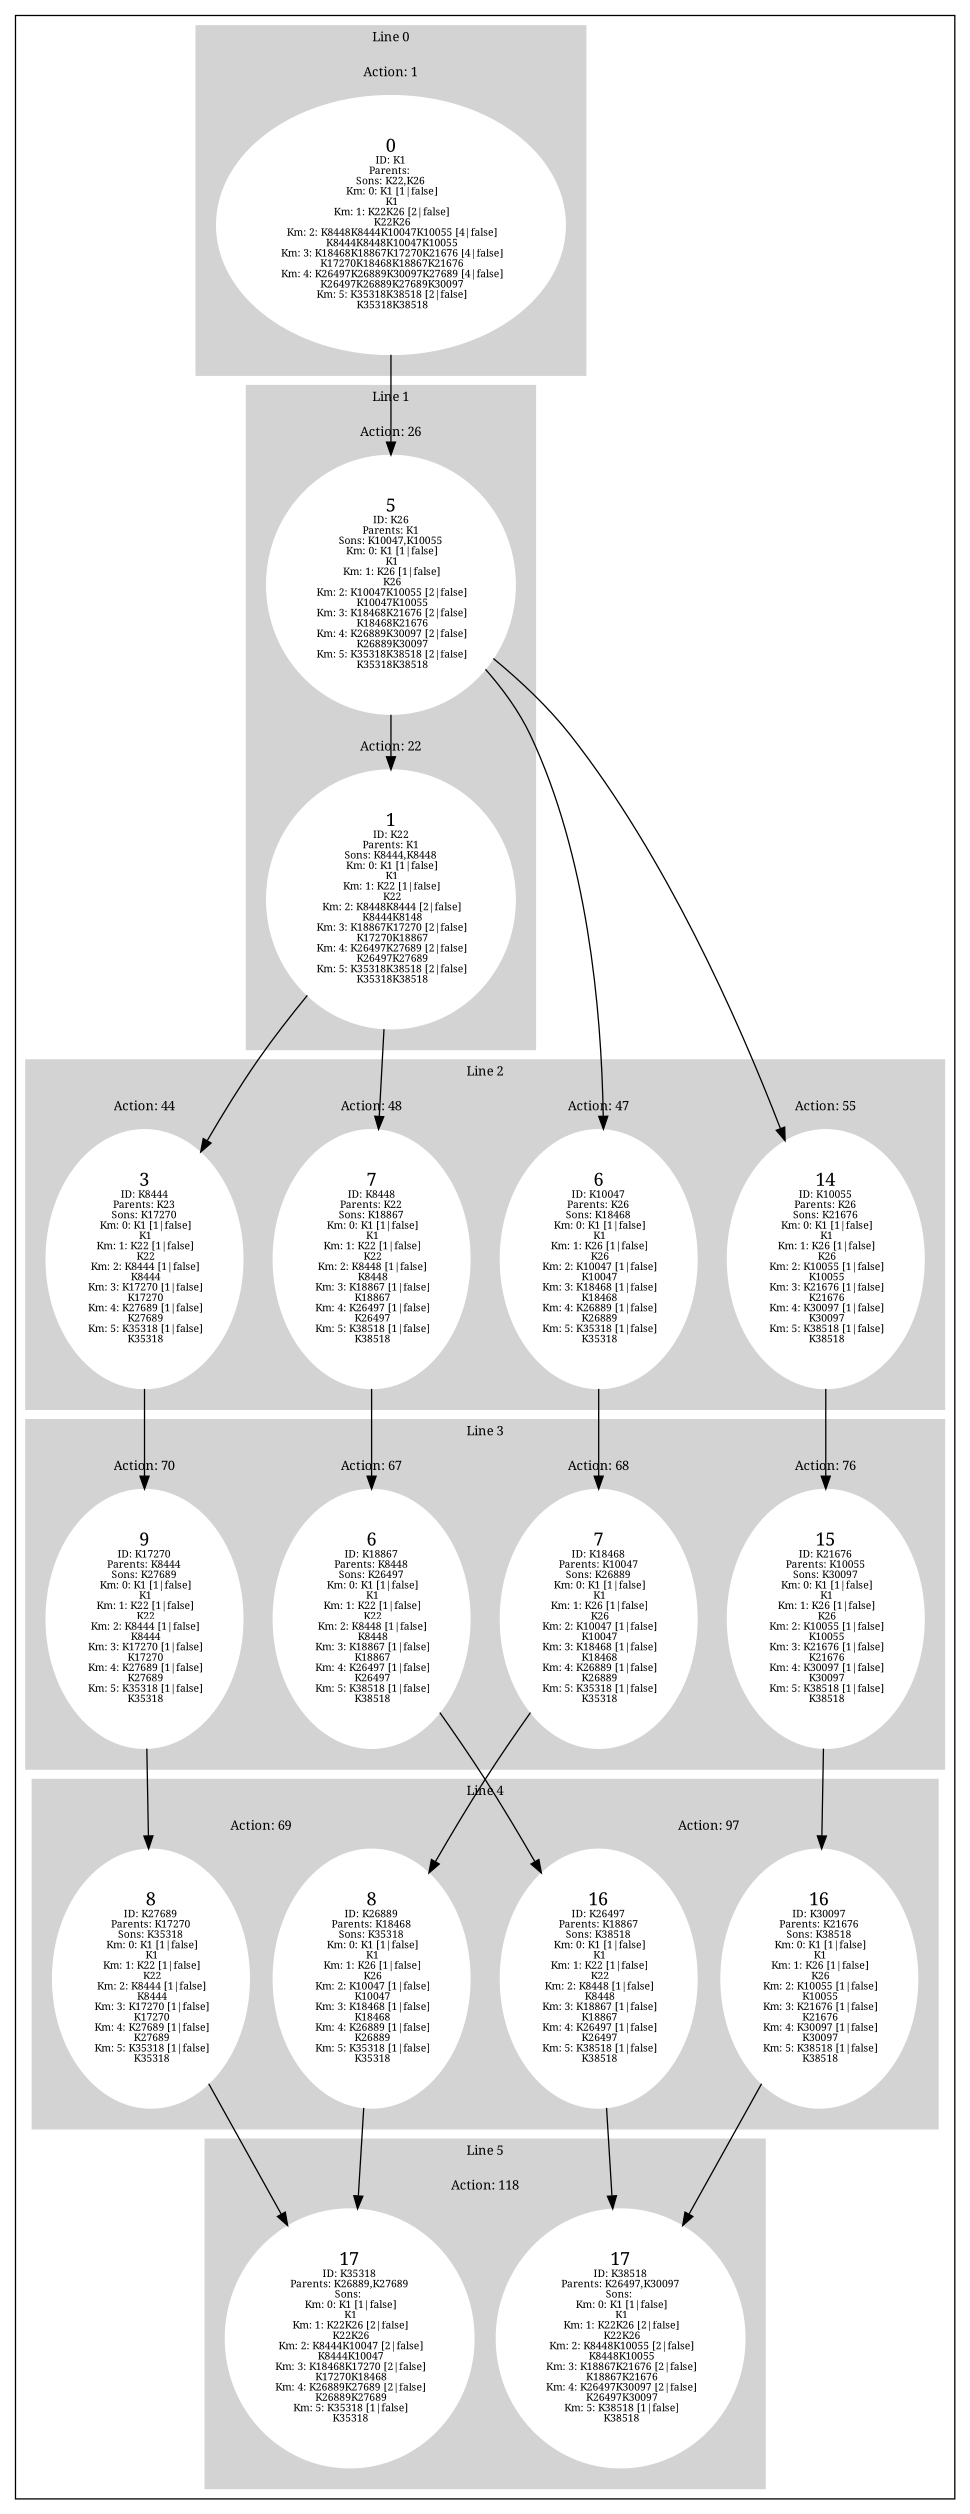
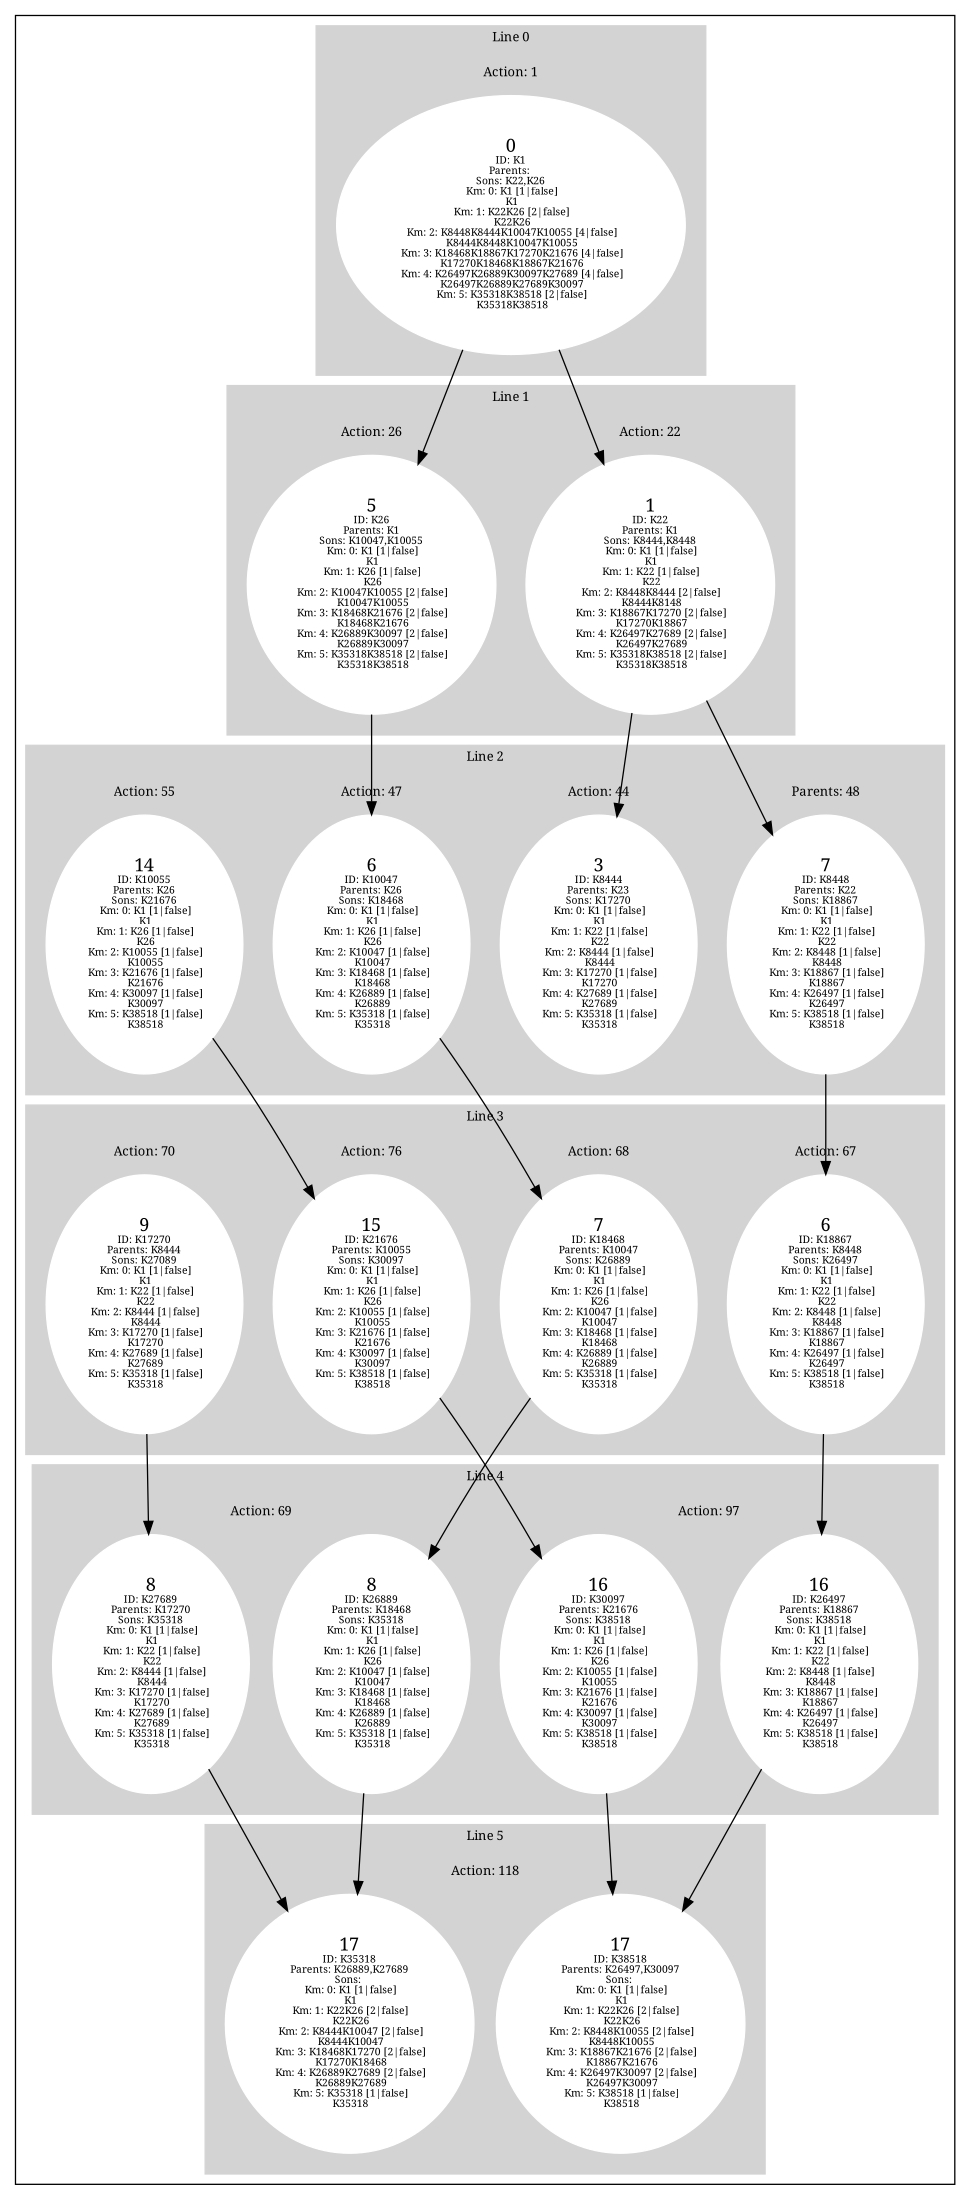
(391, 743) -> (579, 401)
(663, 876) -> none
(372, 1107) -> (826, 792)
(145, 1432) -> none
(145, 1575) -> (145, 1260)
